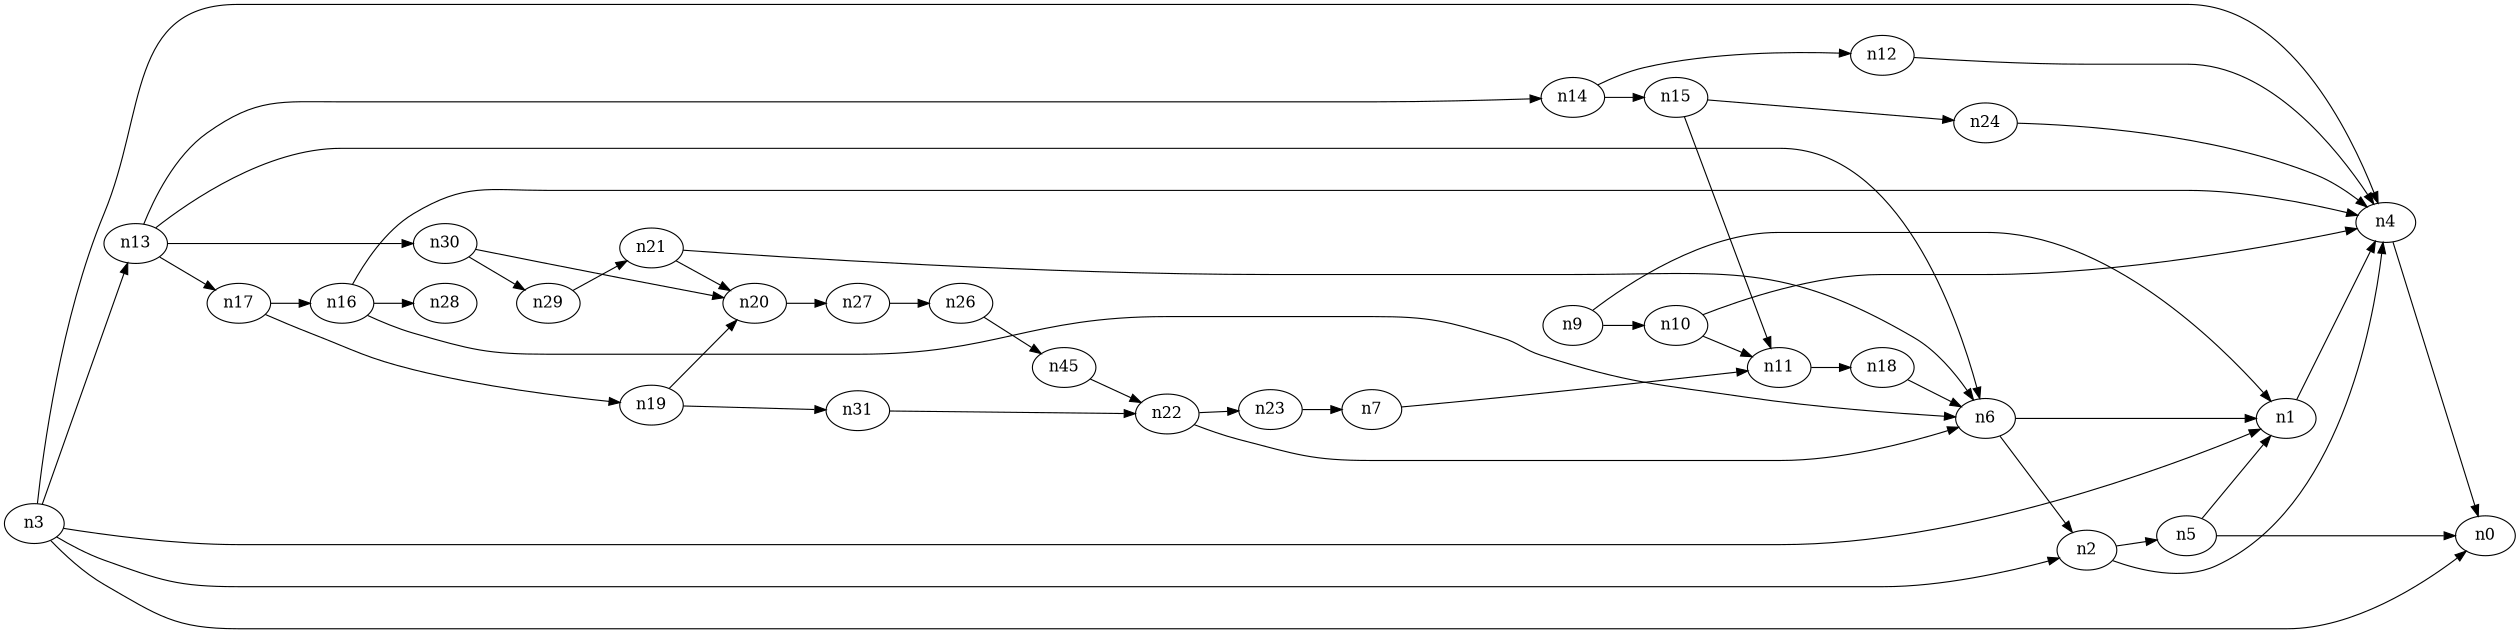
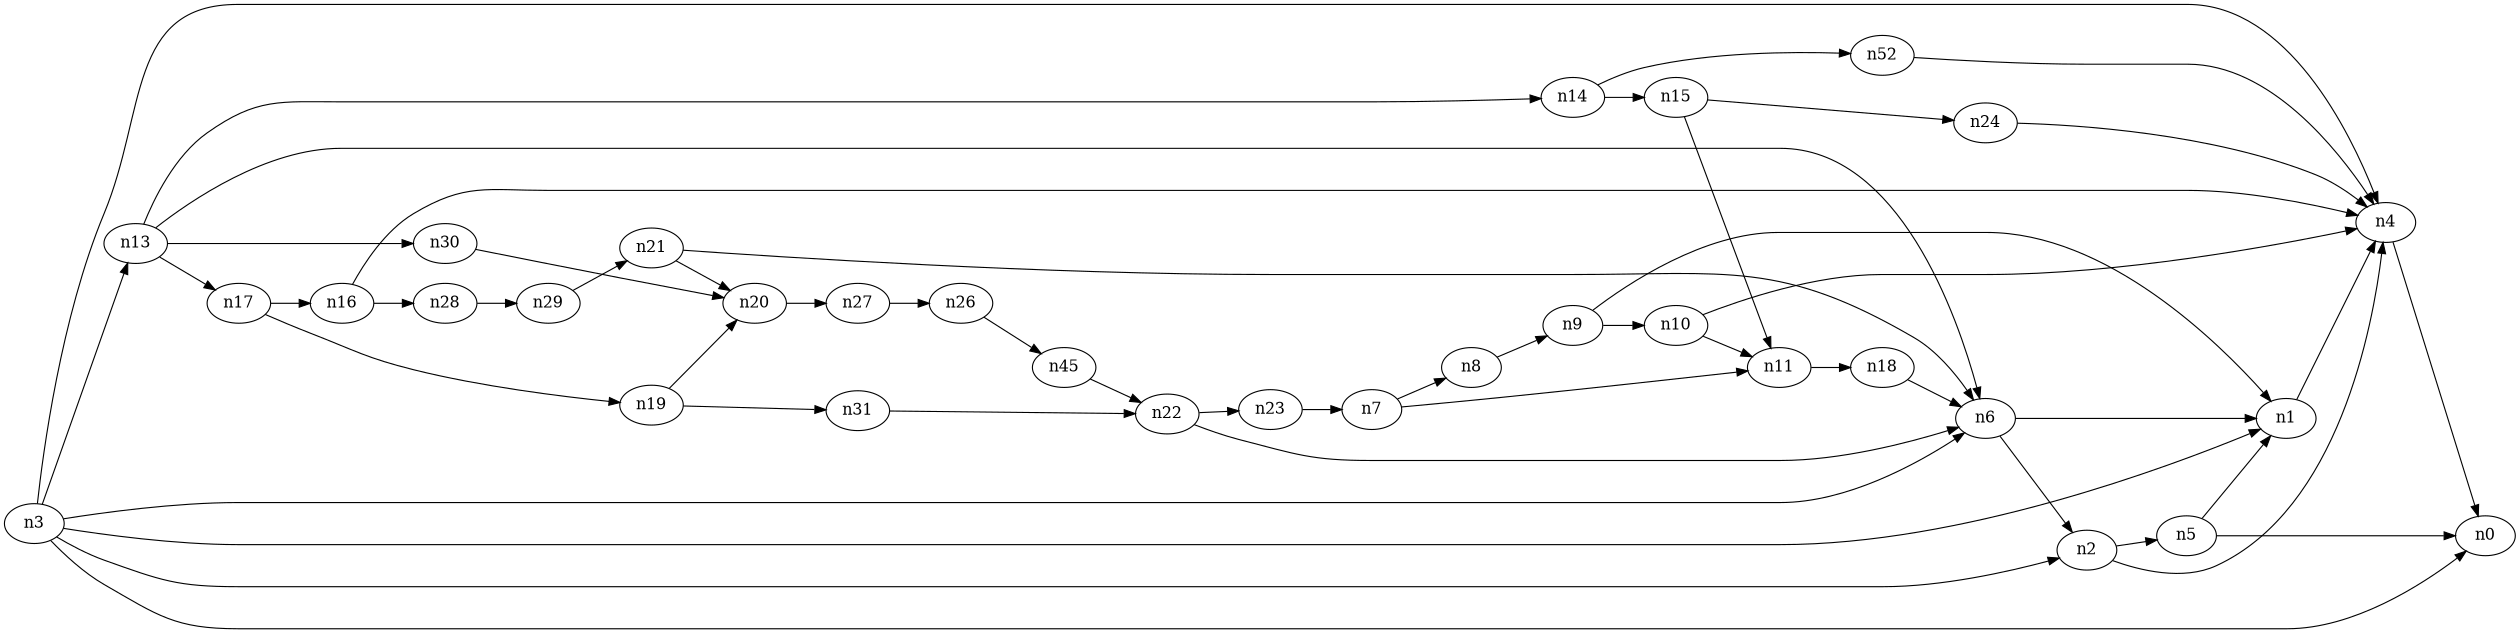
(1882, 55) -> (1882, 55)
(492, 271) -> (491, 303)
(1157, 317) -> (1015, 503)
none -> (1471, 368)
